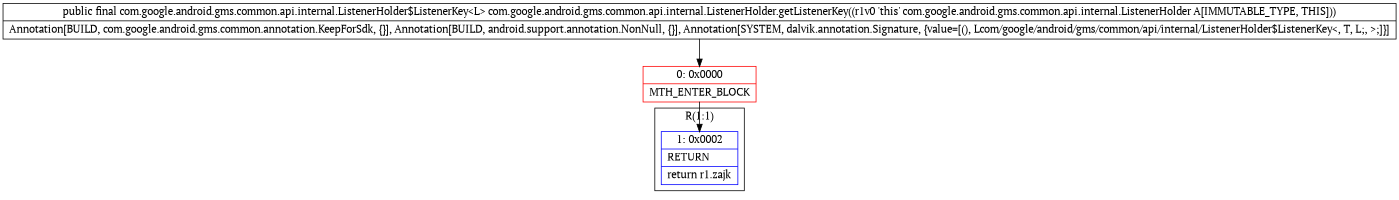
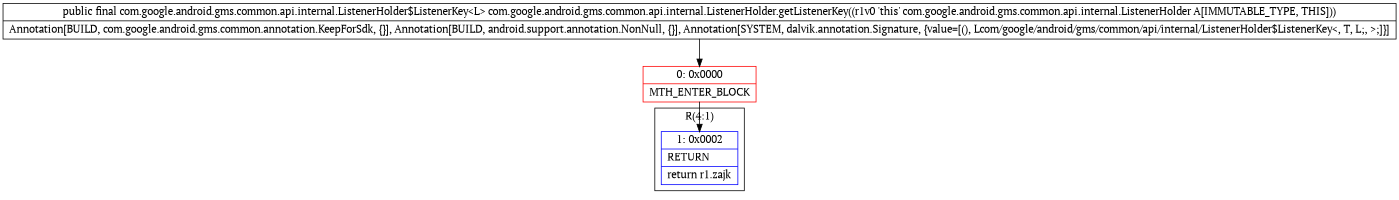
(700, 117) -> (700, 117)
